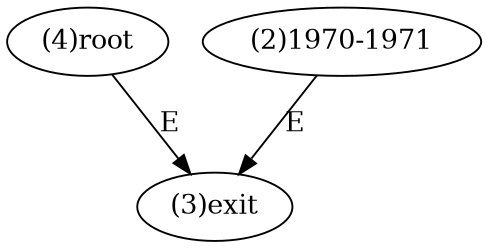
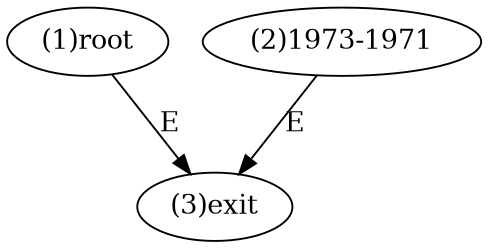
(88, 42) -> (88, 42)
(342, 42) -> (342, 42)
